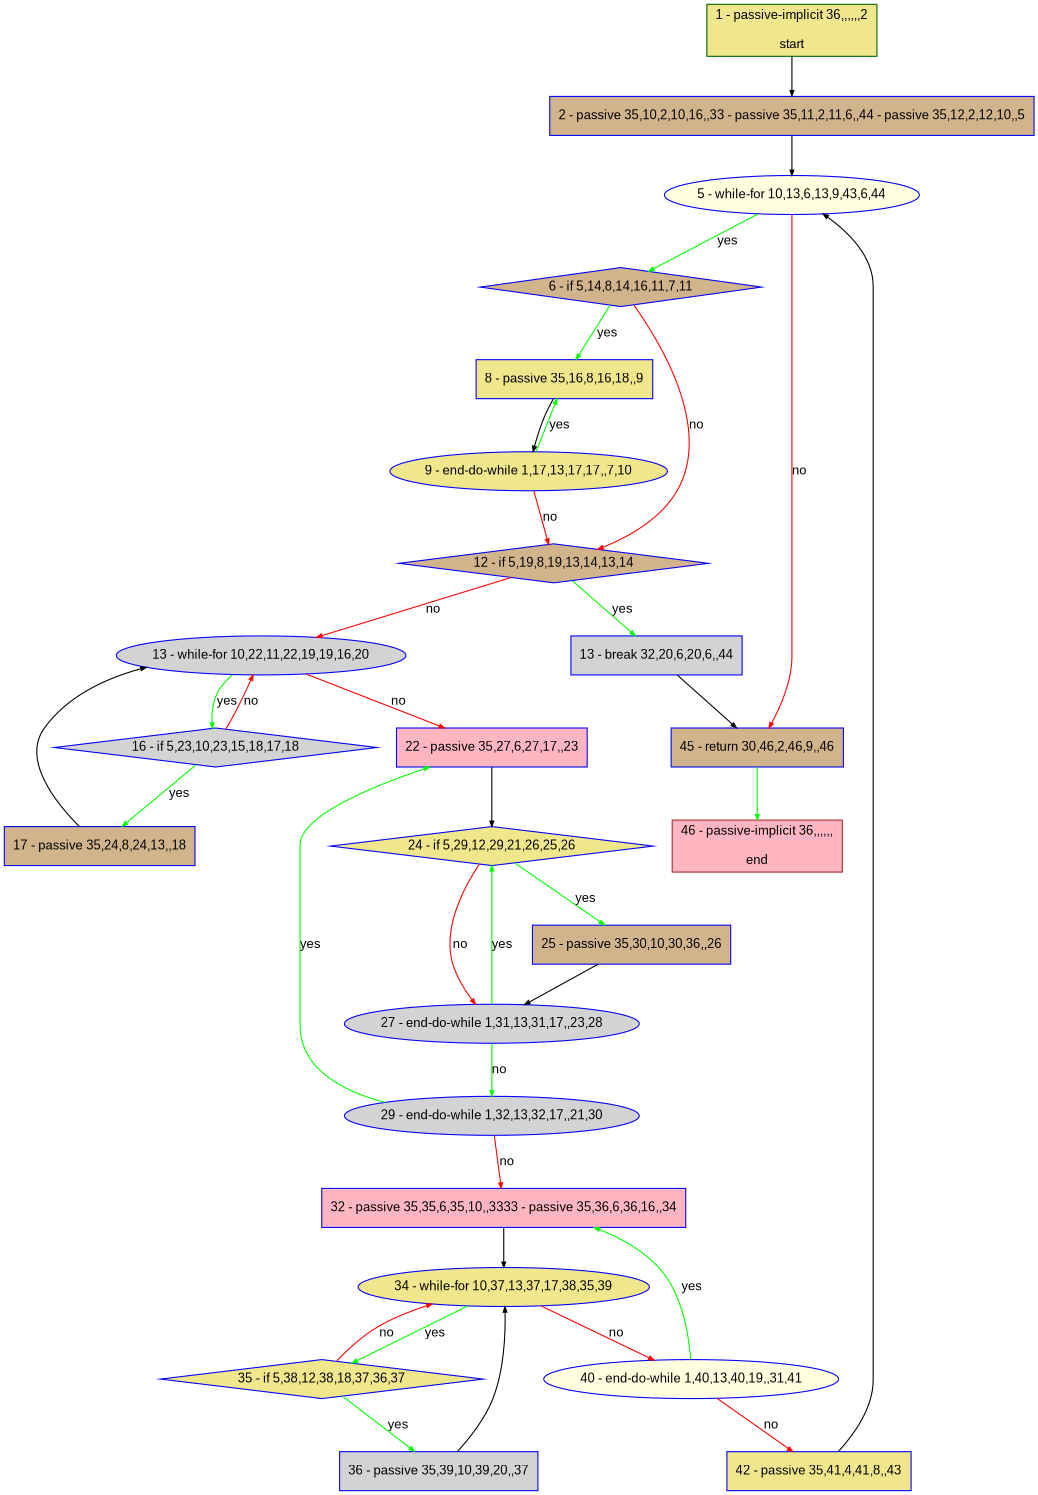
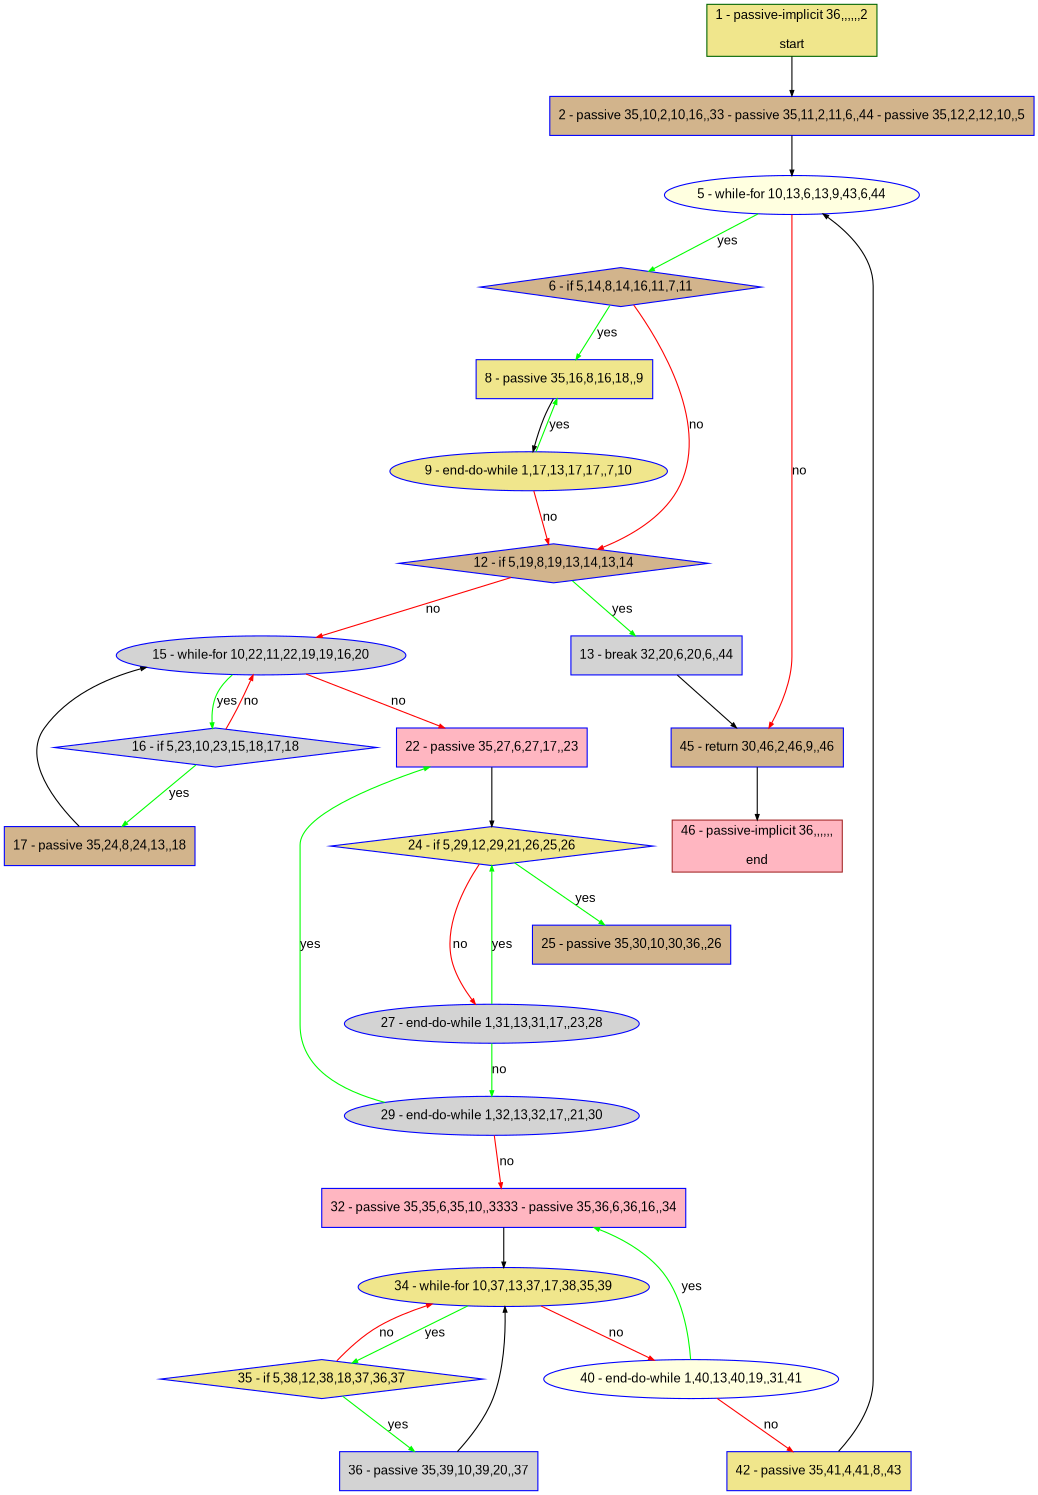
(261, 655) -> (261, 655)
(757, 791) -> (757, 791)
(564, 983) -> none
